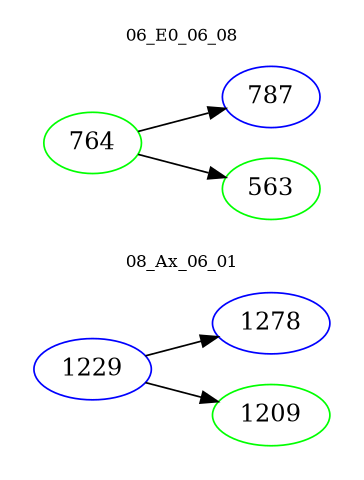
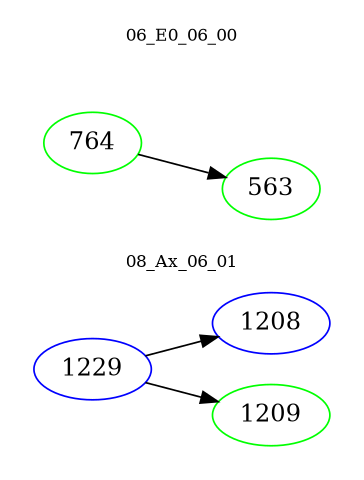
(182, 37) -> (182, 37)
(271, 97) -> none
(271, 323) -> (271, 323)
